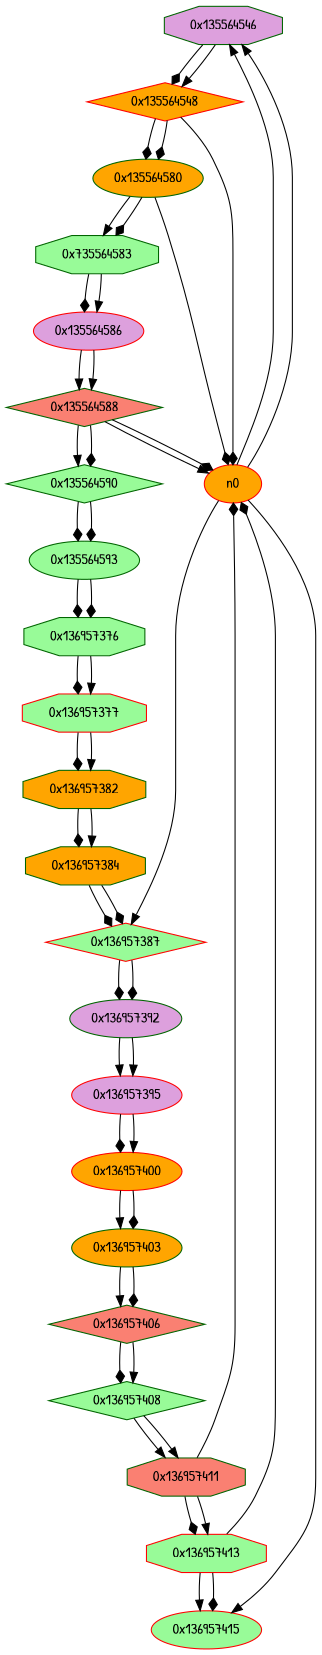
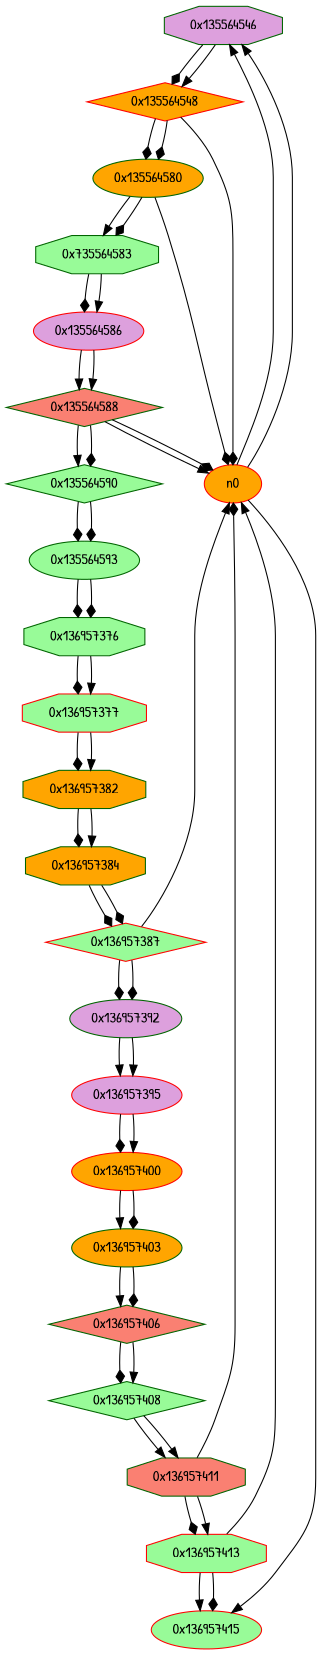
(176, 707) -> (195, 724)
(275, 1028) -> (275, 1028)
